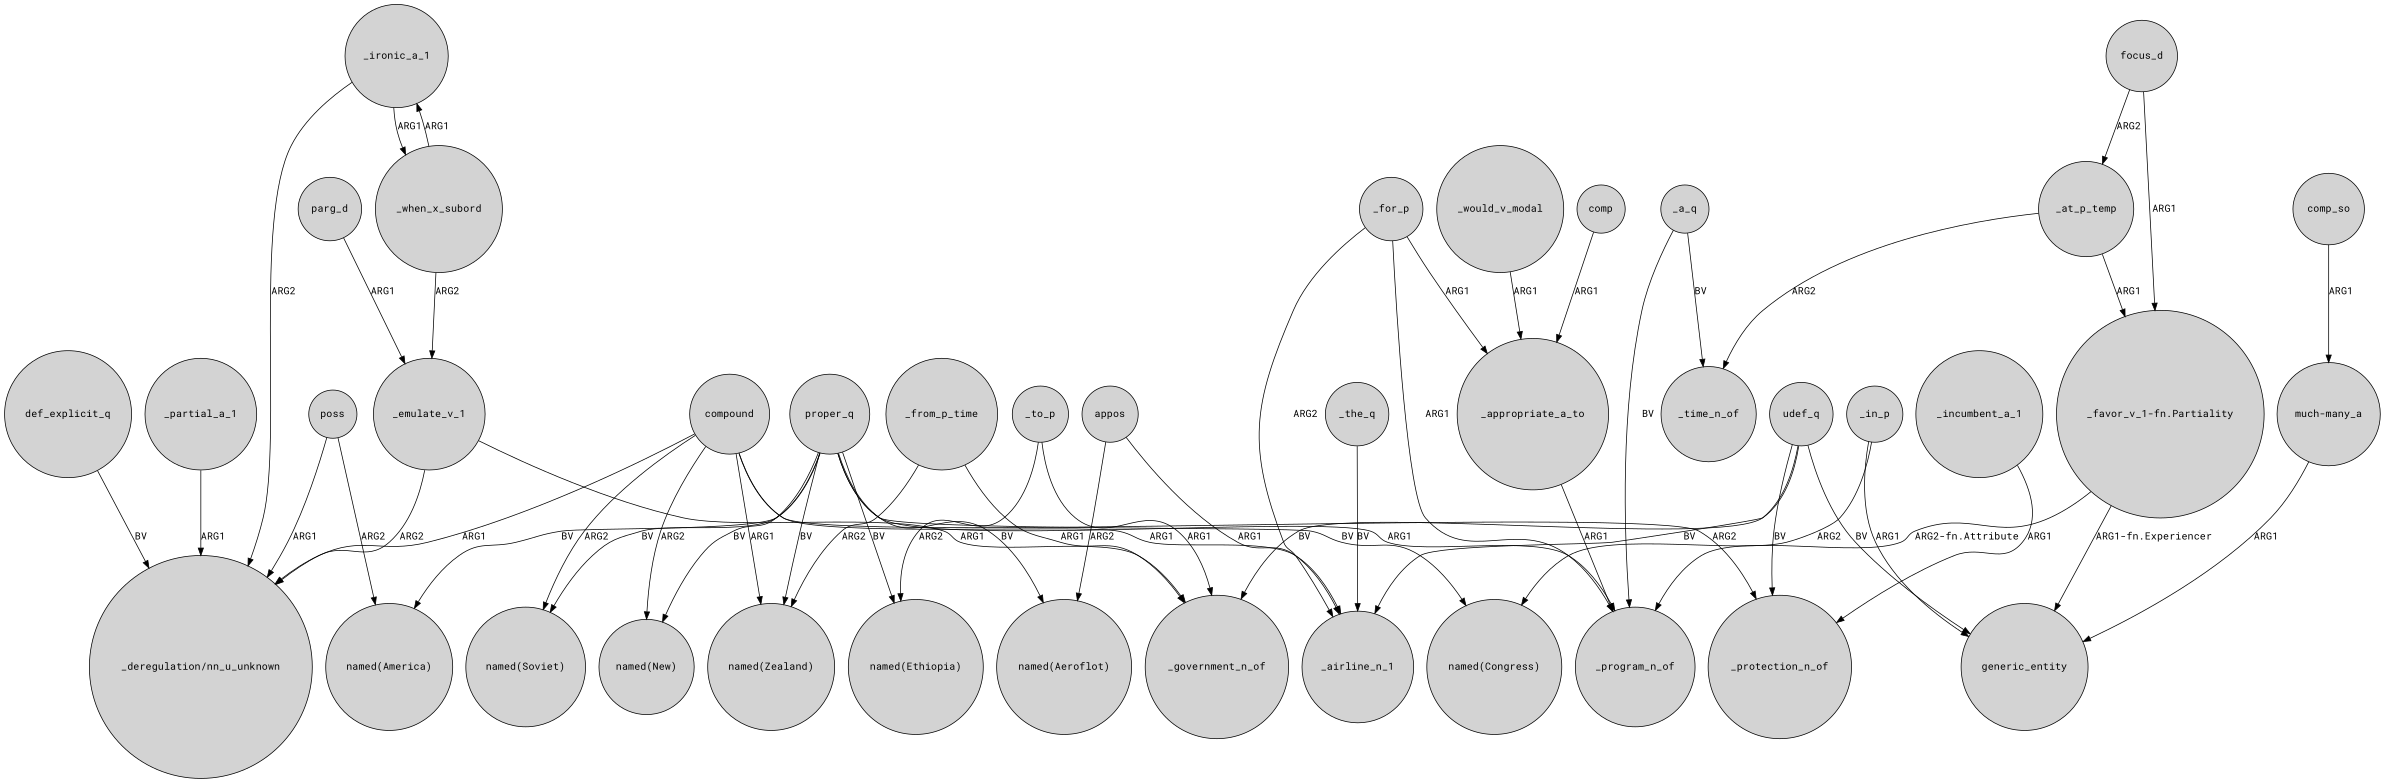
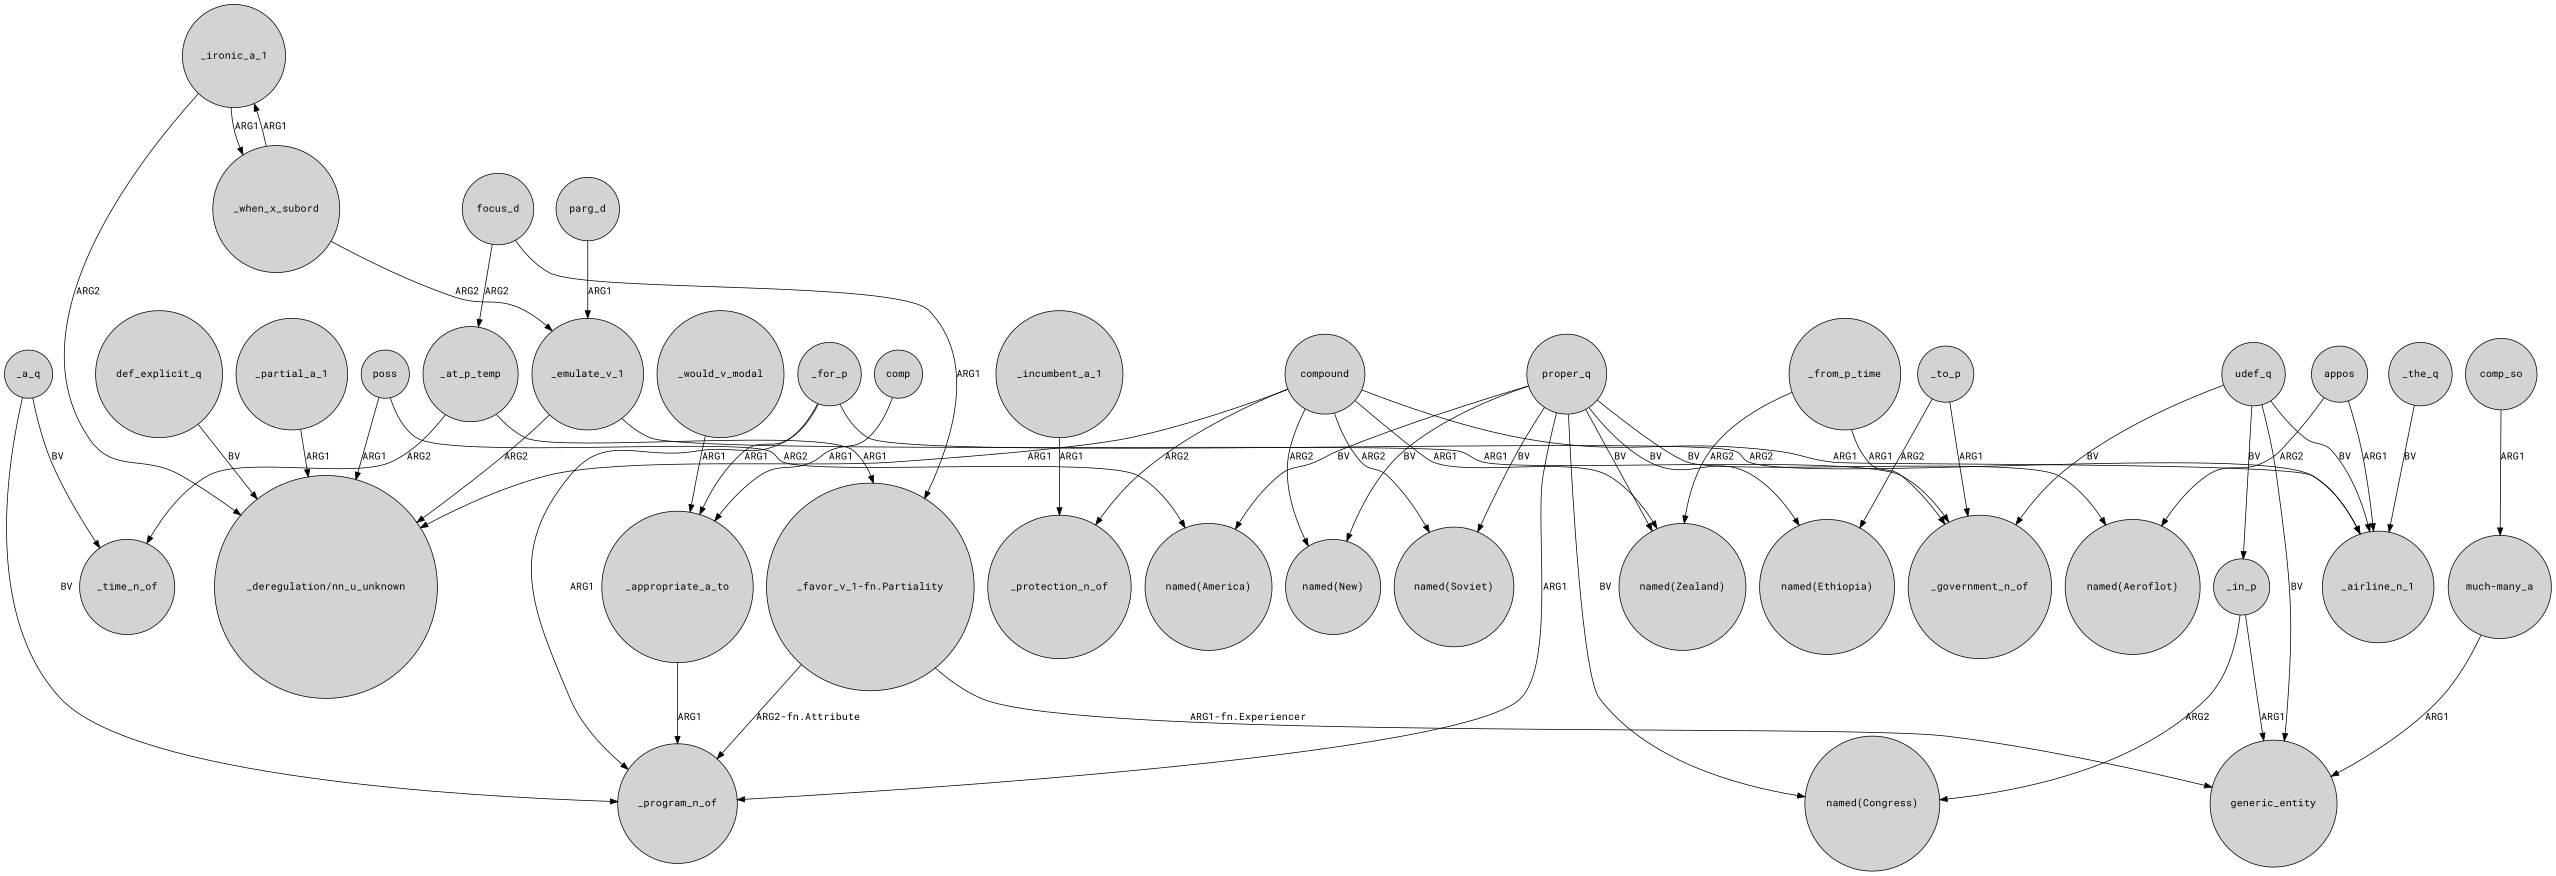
(1776, 515) -> (2248, 479)
